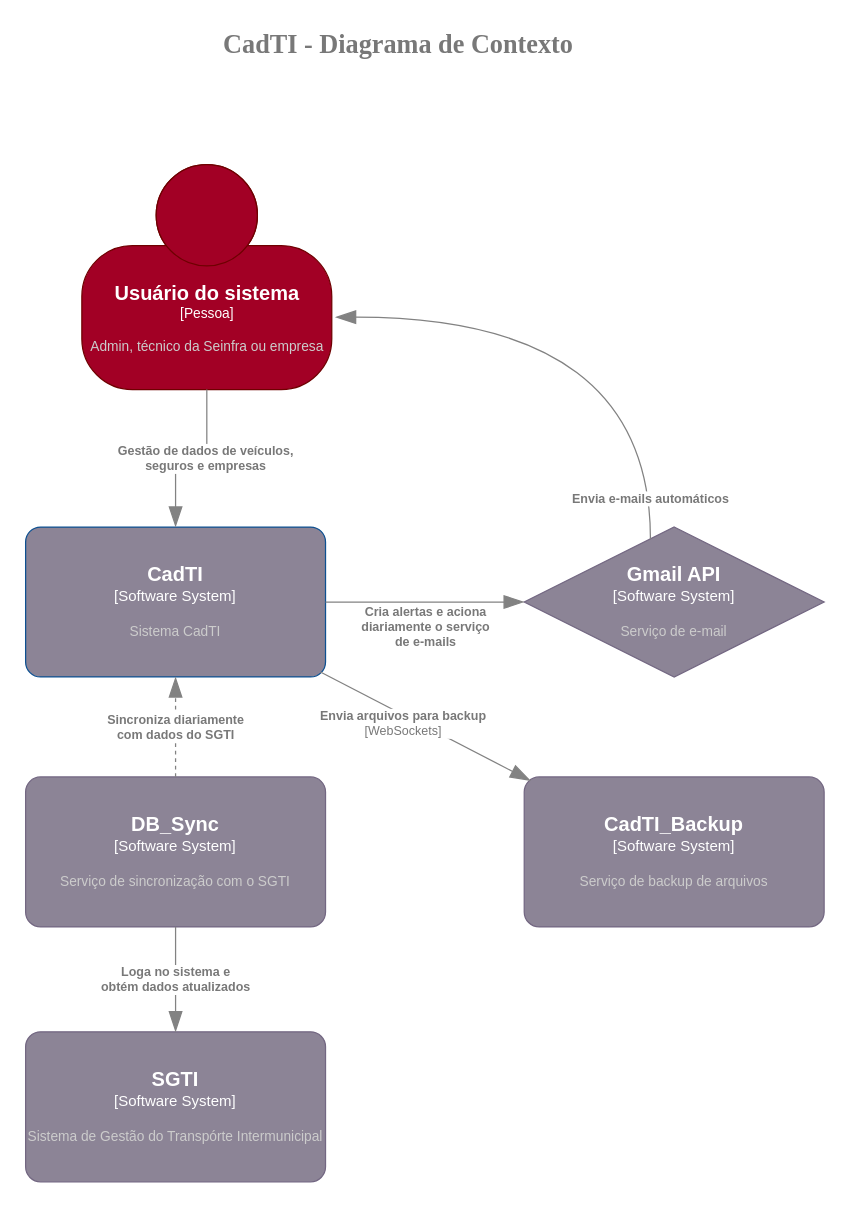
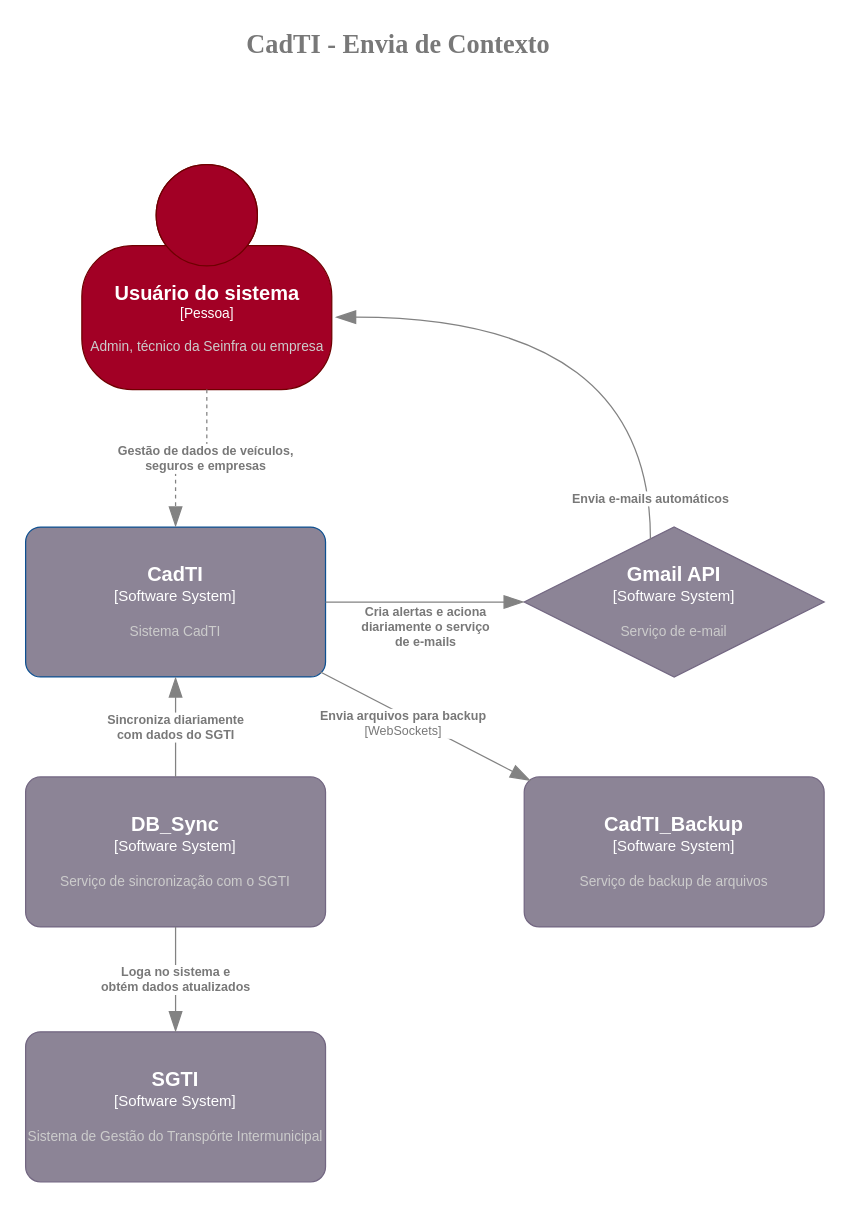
(399, 44) -> (399, 44)
(207, 416) -> (207, 416)
(176, 760) -> (176, 760)
